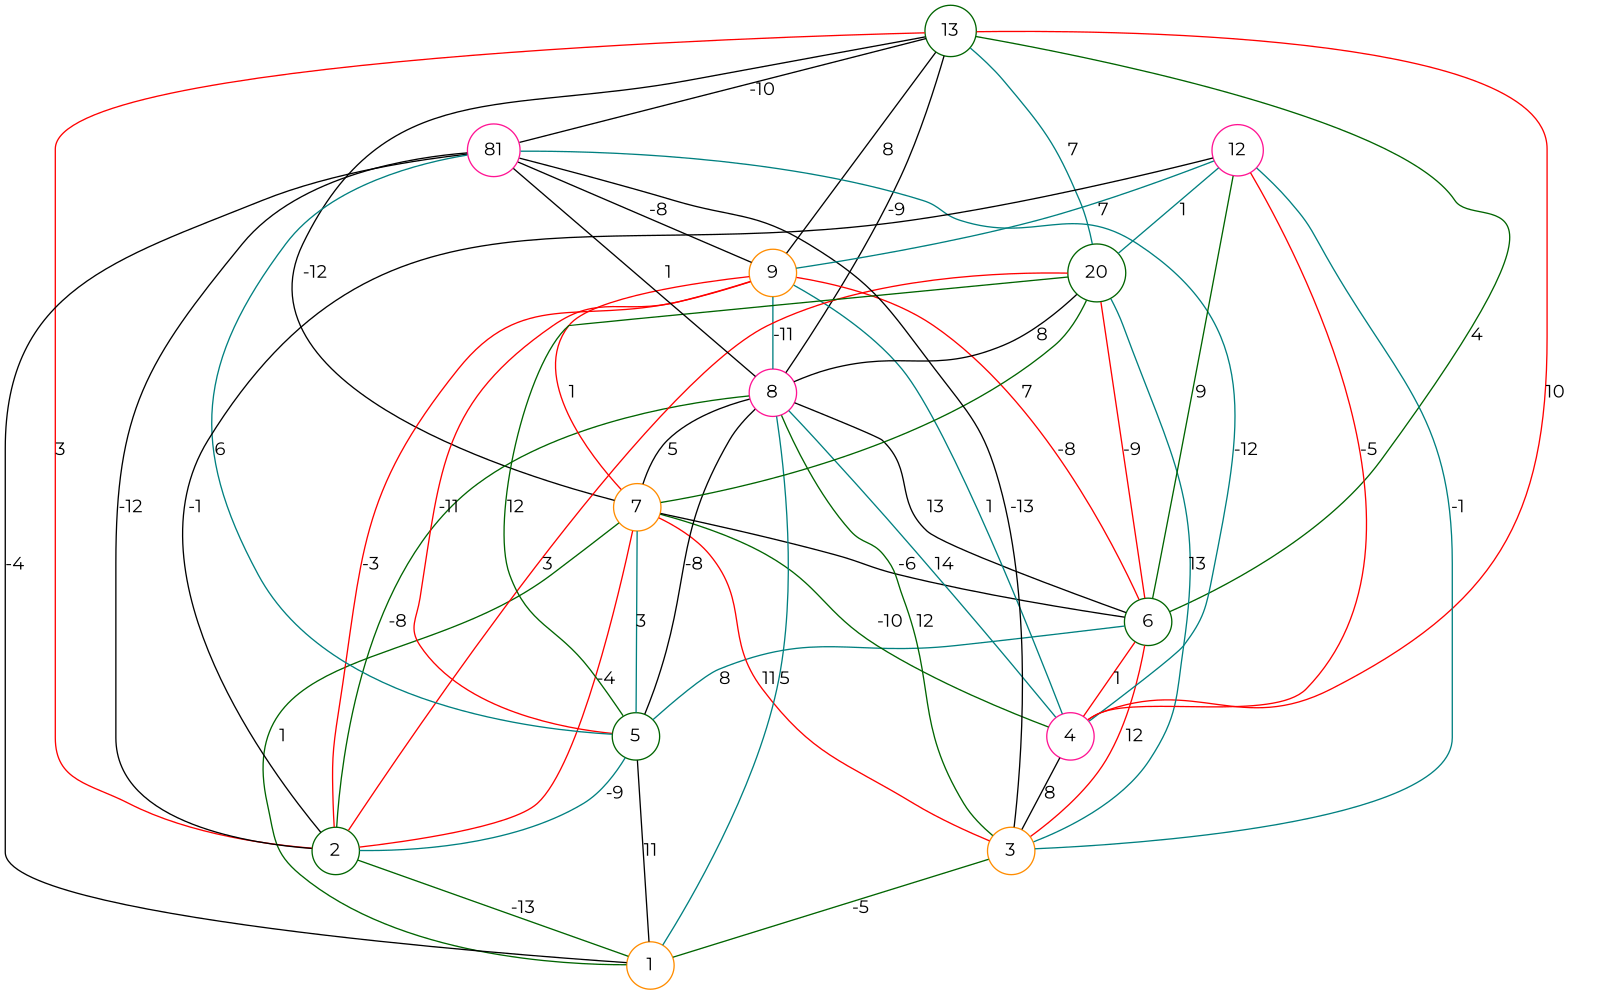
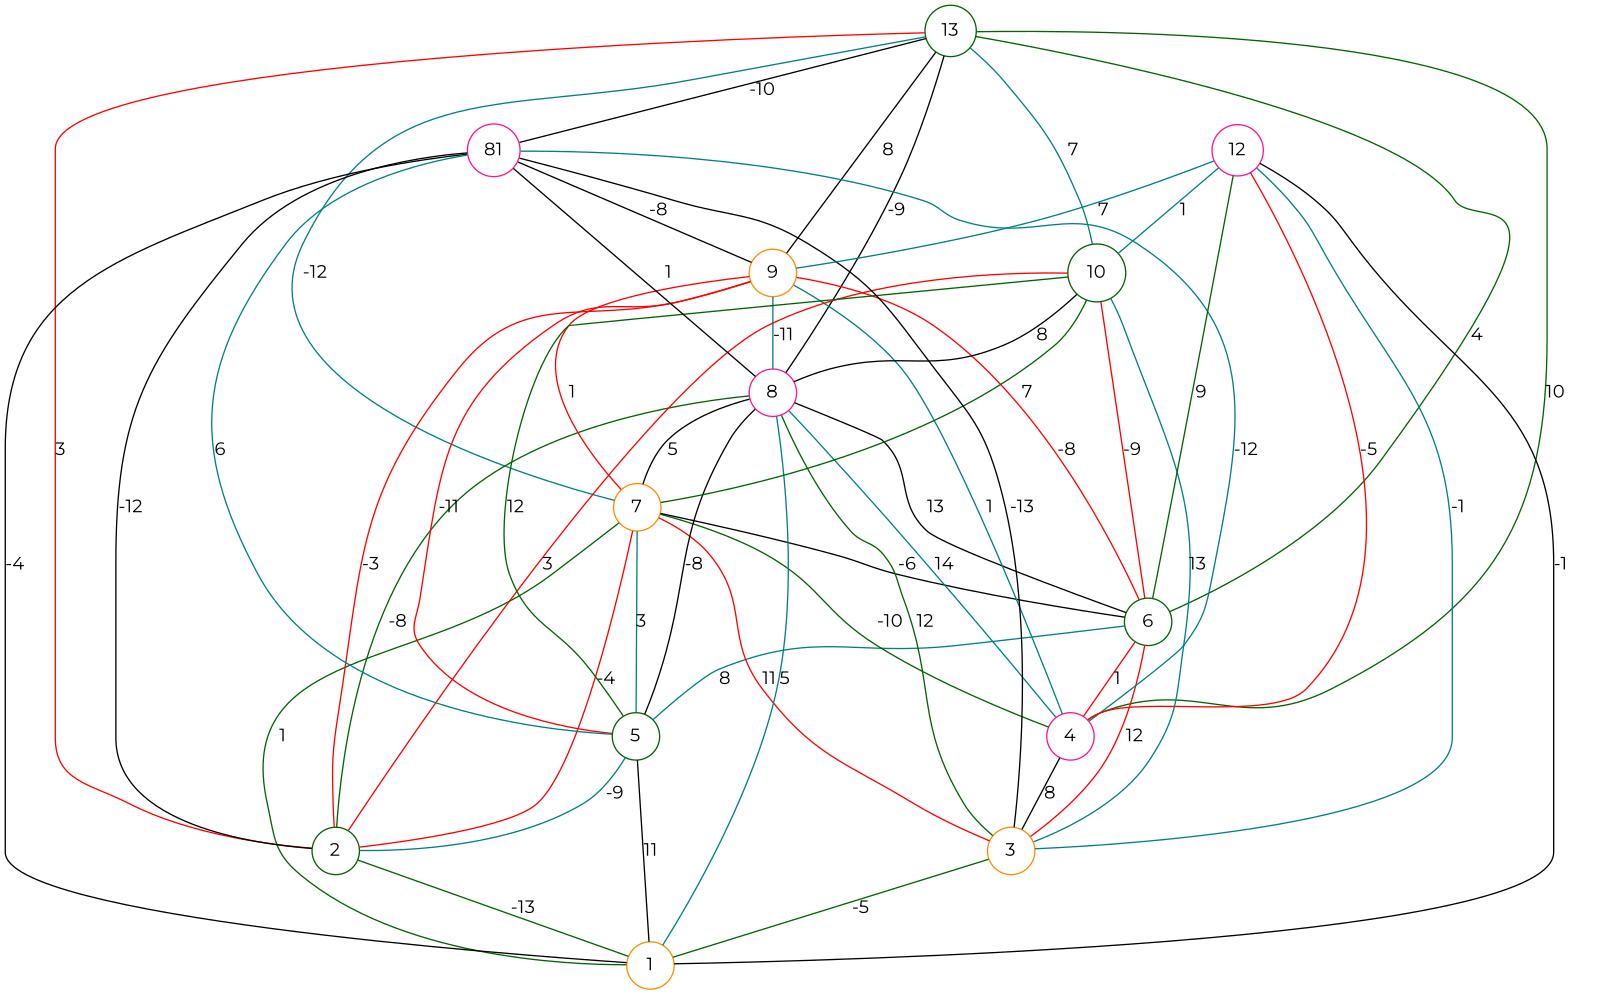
(373, 152) -> (373, 152)
(462, 252) -> (1519, 884)
(1097, 273) -> (1097, 273)
(1547, 286) -> (1547, 286)
